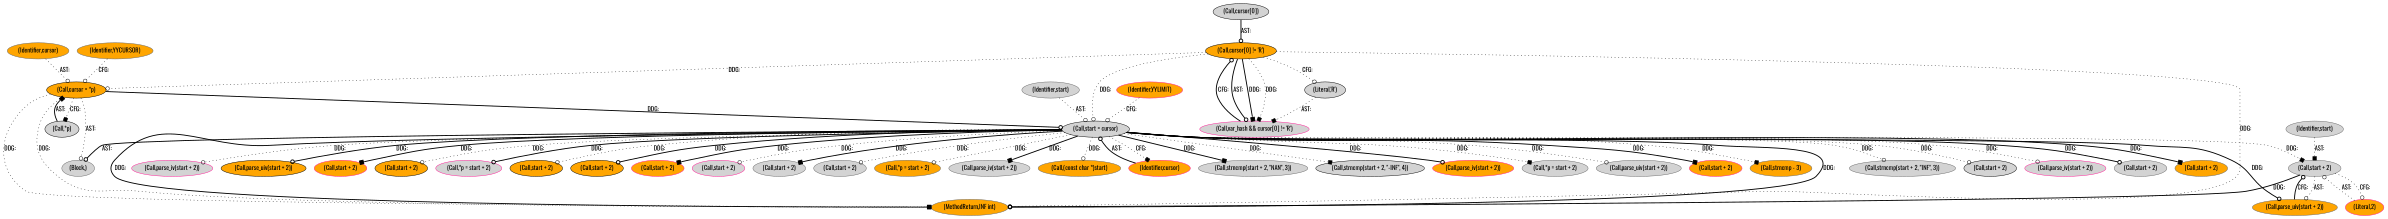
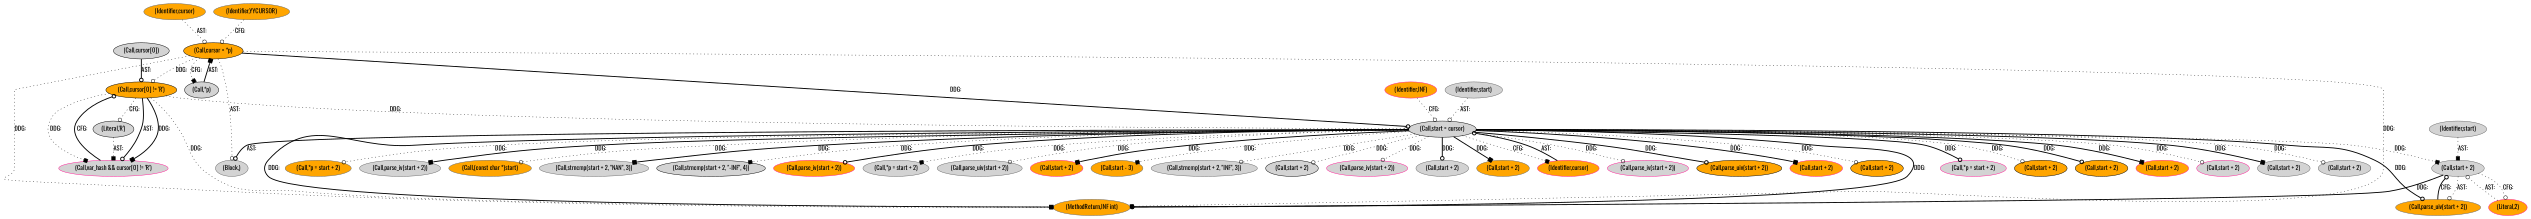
(658, 70) -> (175, 67)
(1150, 90) -> (1411, 90)
(1781, 168) -> (1117, 168)
